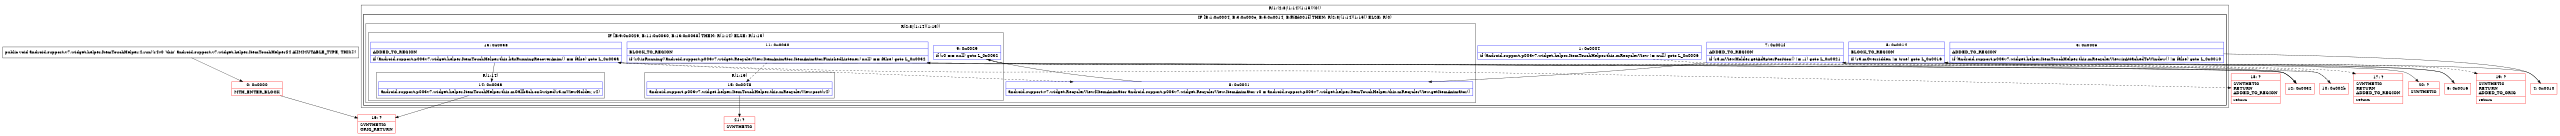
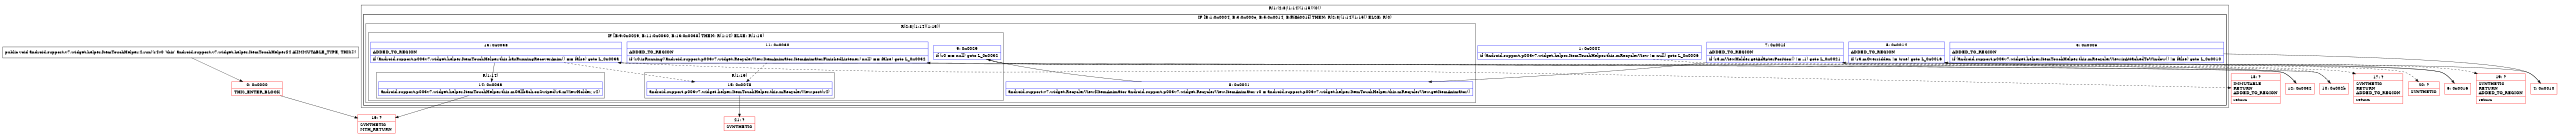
(651, 52) -> (652, 52)
(1873, 52) -> (1873, 52)
(1612, 65) -> none
(2131, 65) -> (2131, 65)
(845, 73) -> (628, 72)
(2247, 84) -> (2247, 84)
(257, 92) -> (257, 92)
(2498, 93) -> (2501, 93)
(377, 129) -> (376, 129)
